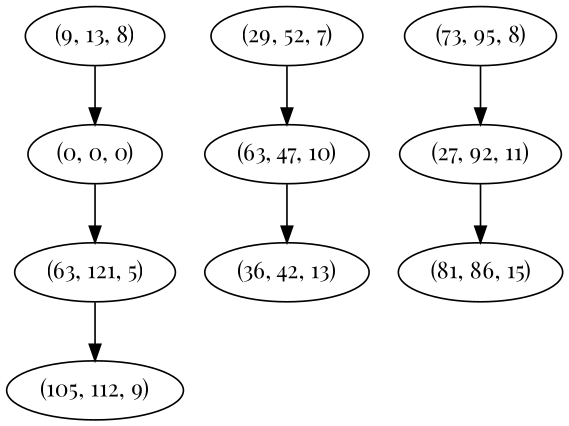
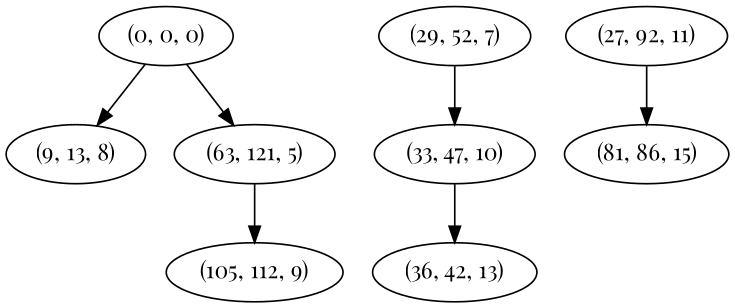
(481, 36) -> none
(95, 87) -> (126, 88)
(287, 154) -> (455, 154)
